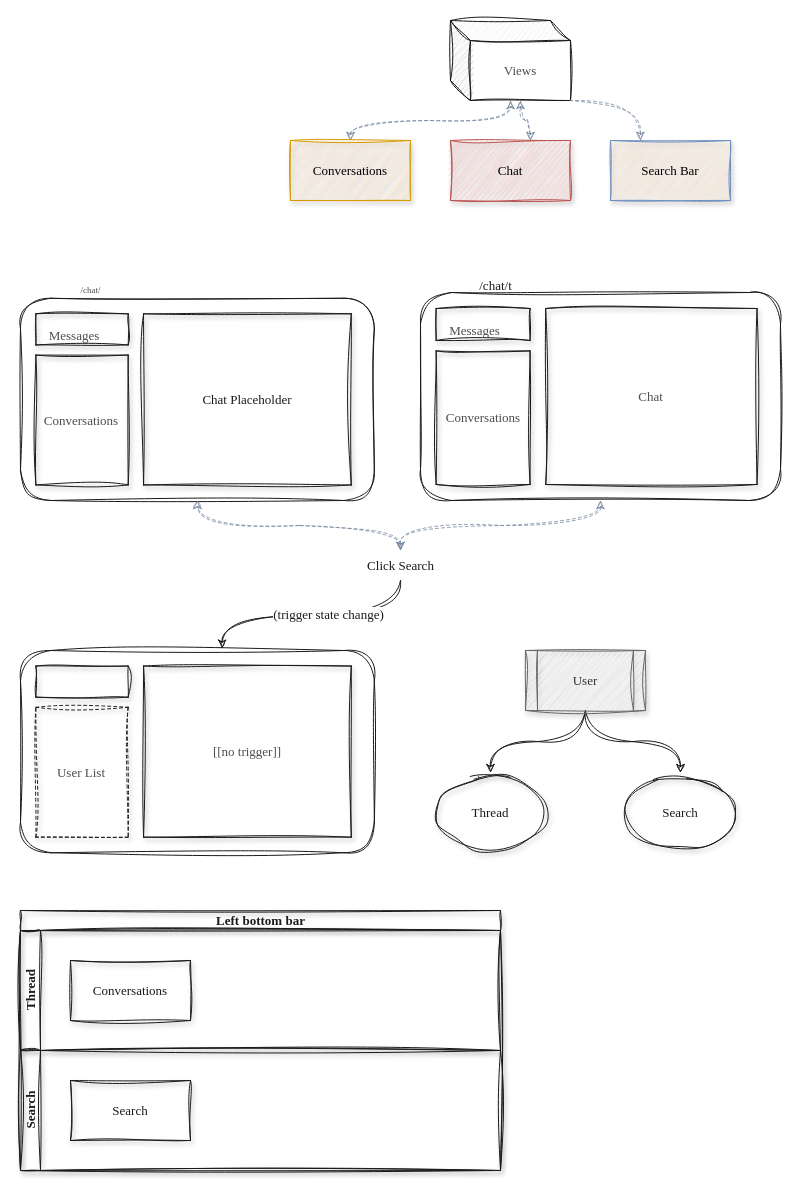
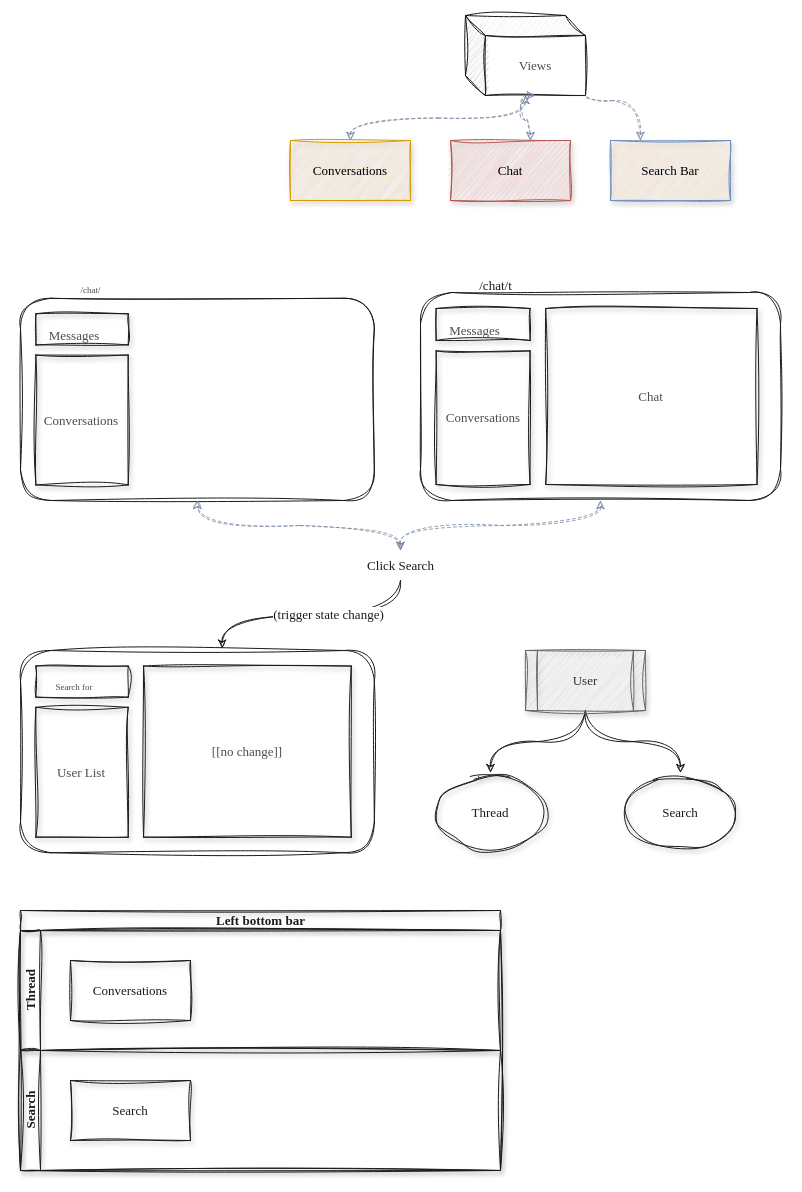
(511, 61) -> (526, 56)
(247, 399) -> none
none -> (74, 687)
(248, 752) -> (248, 752)
(82, 772) -> (82, 772)
